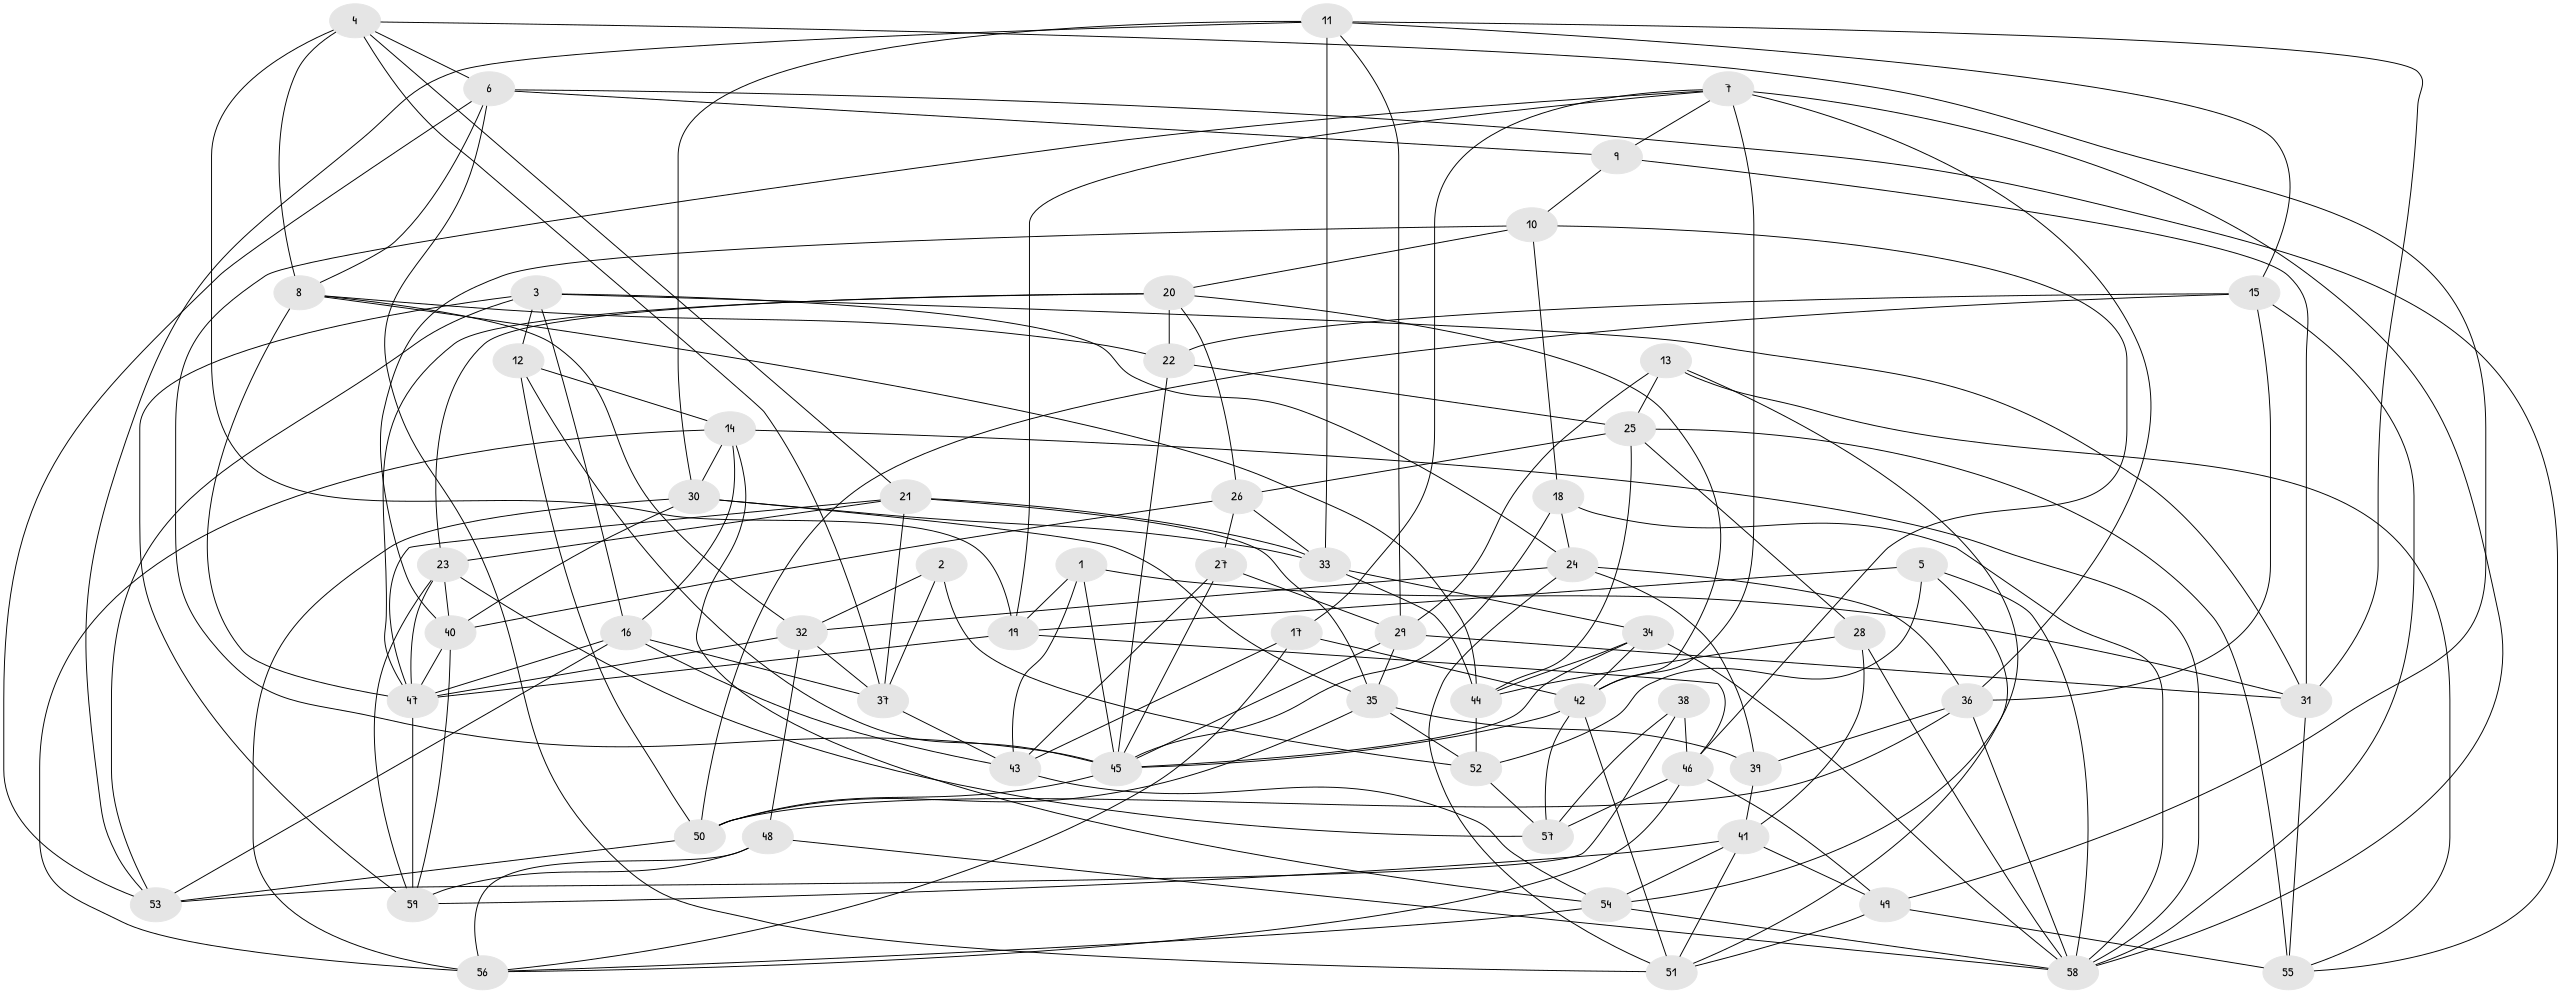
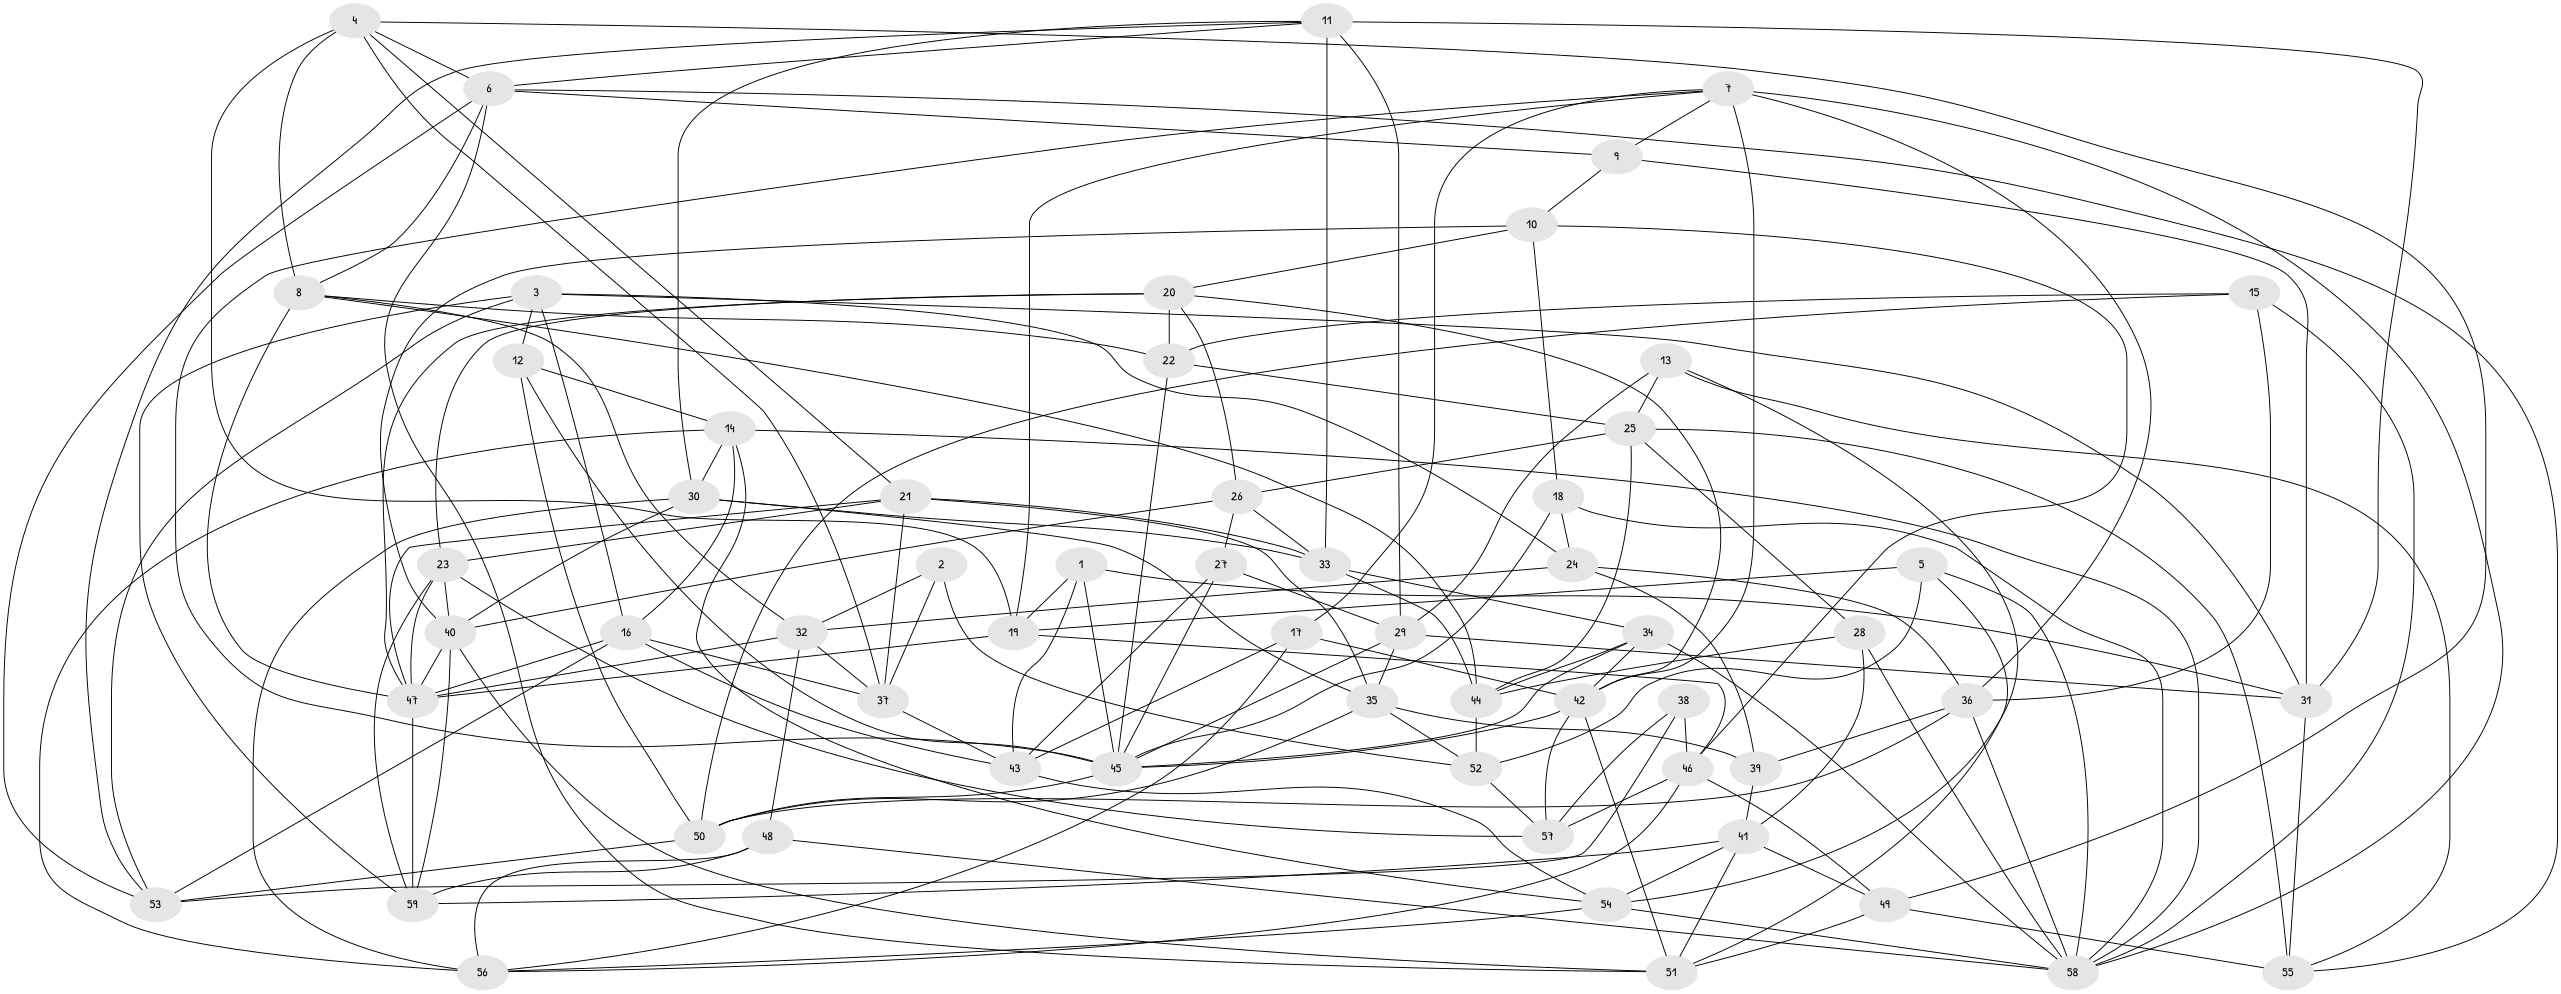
(1890, 62) -> (908, 52)
(1446, 793) -> (1006, 927)
